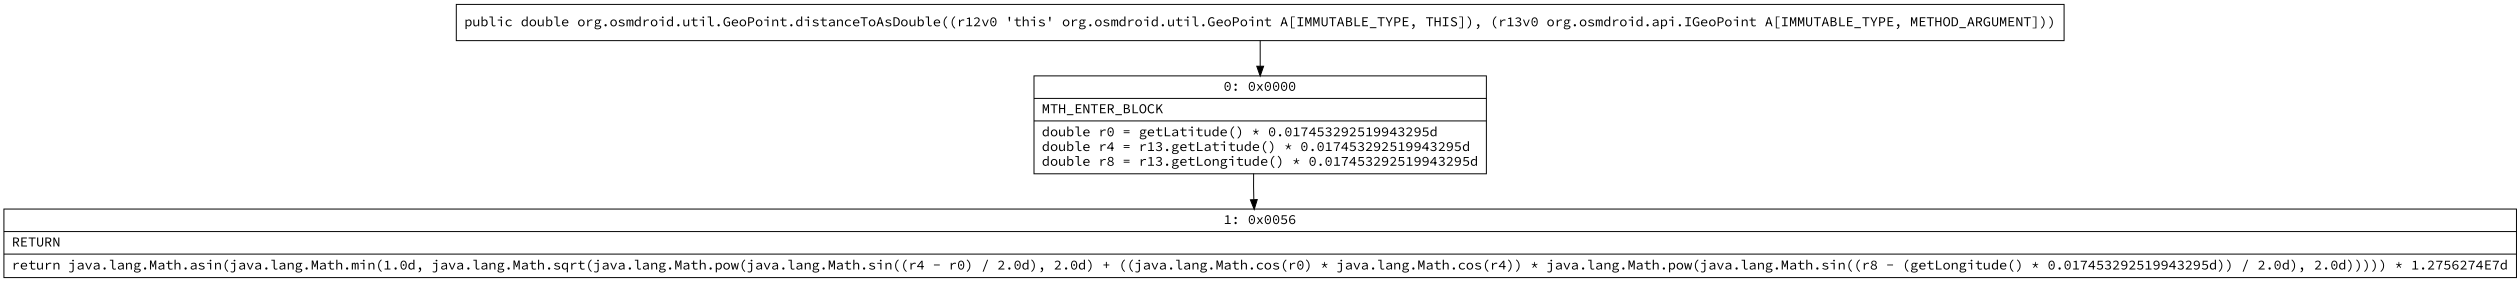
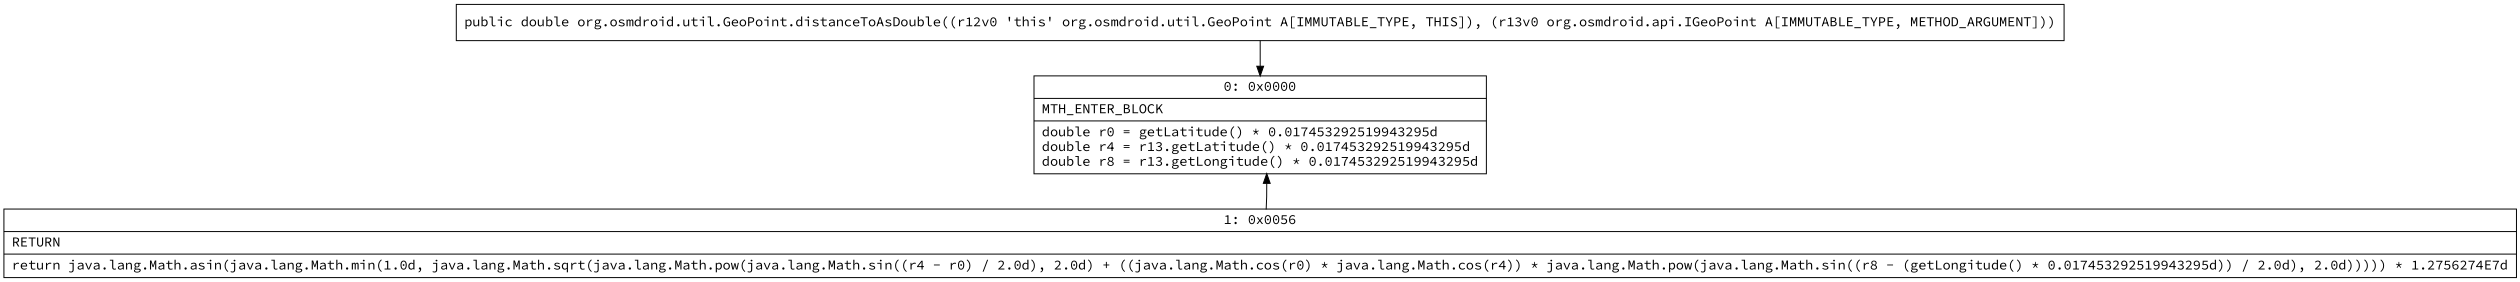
(1254, 187) -> (1267, 197)
